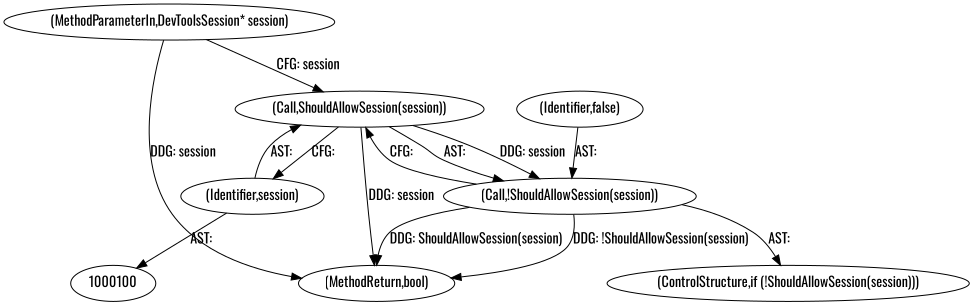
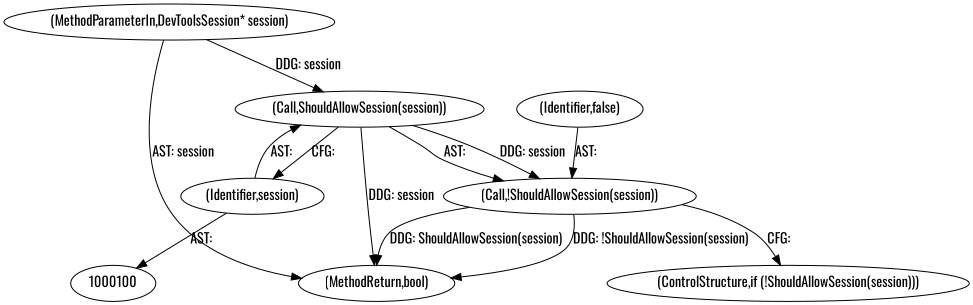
(309, 66) -> (309, 66)
(183, 153) -> (183, 153)
(417, 172) -> none
(781, 240) -> (781, 240)
